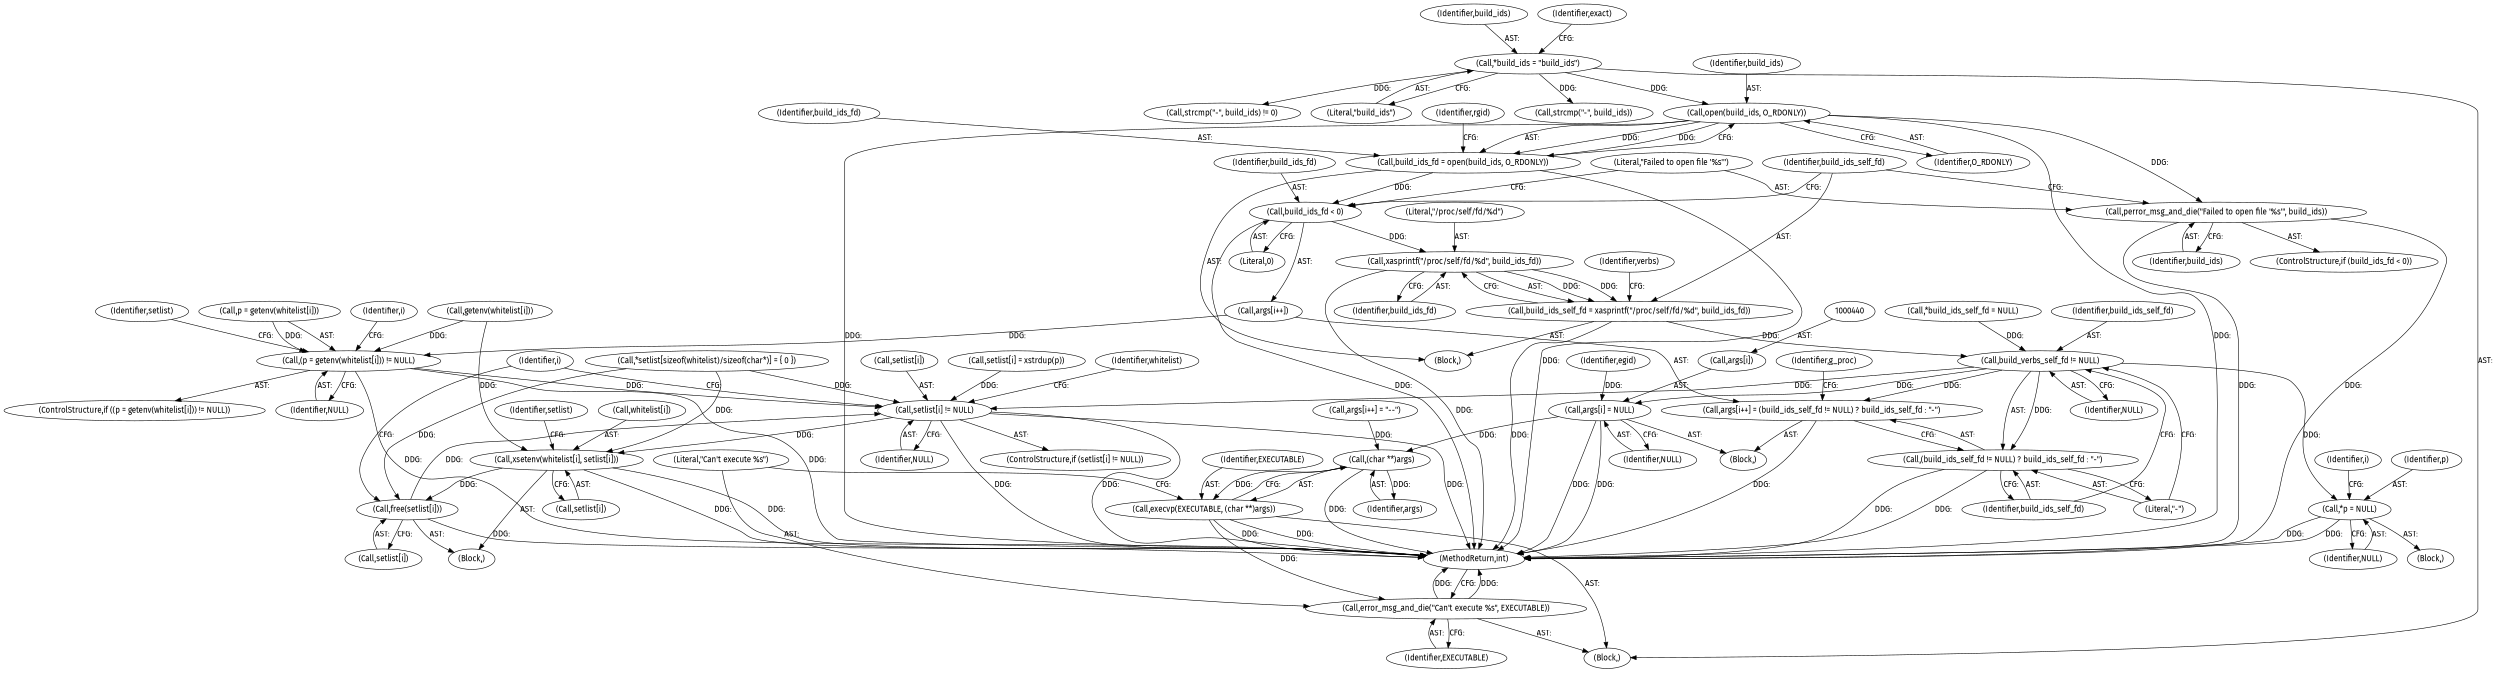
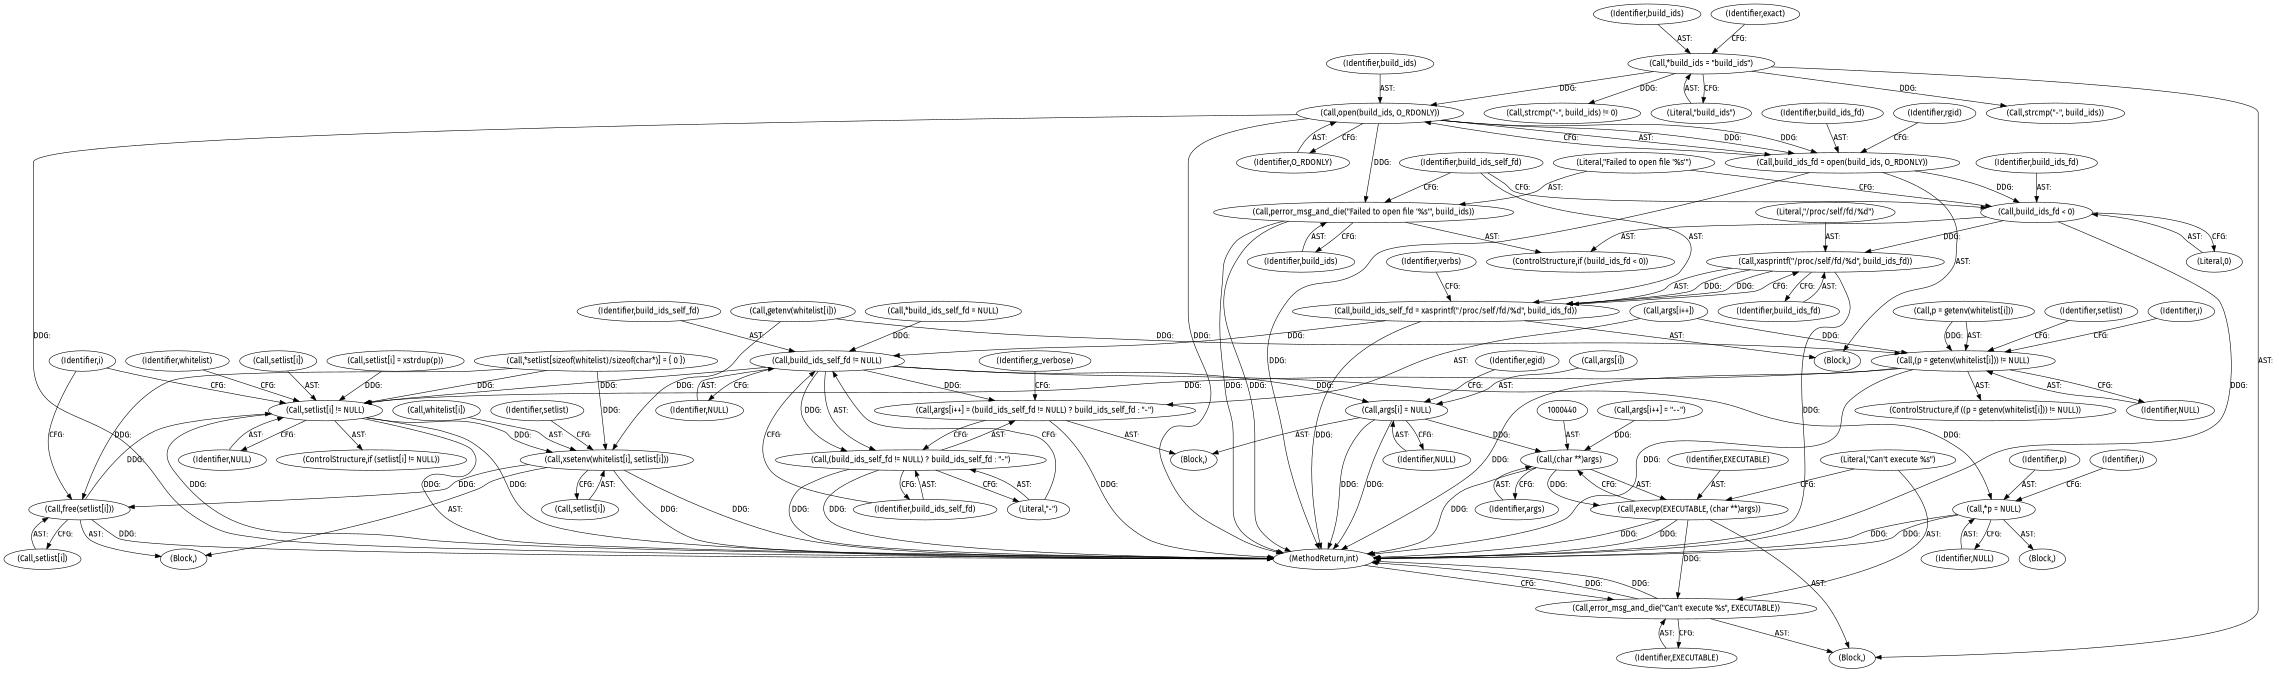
(1294, 262) -> (1789, 224)
(1795, 335) -> (1565, 432)
(1824, 361) -> (1035, 361)
(2041, 361) -> (827, 361)
(1615, 386) -> (1477, 386)
(1403, 485) -> (1528, 485)
